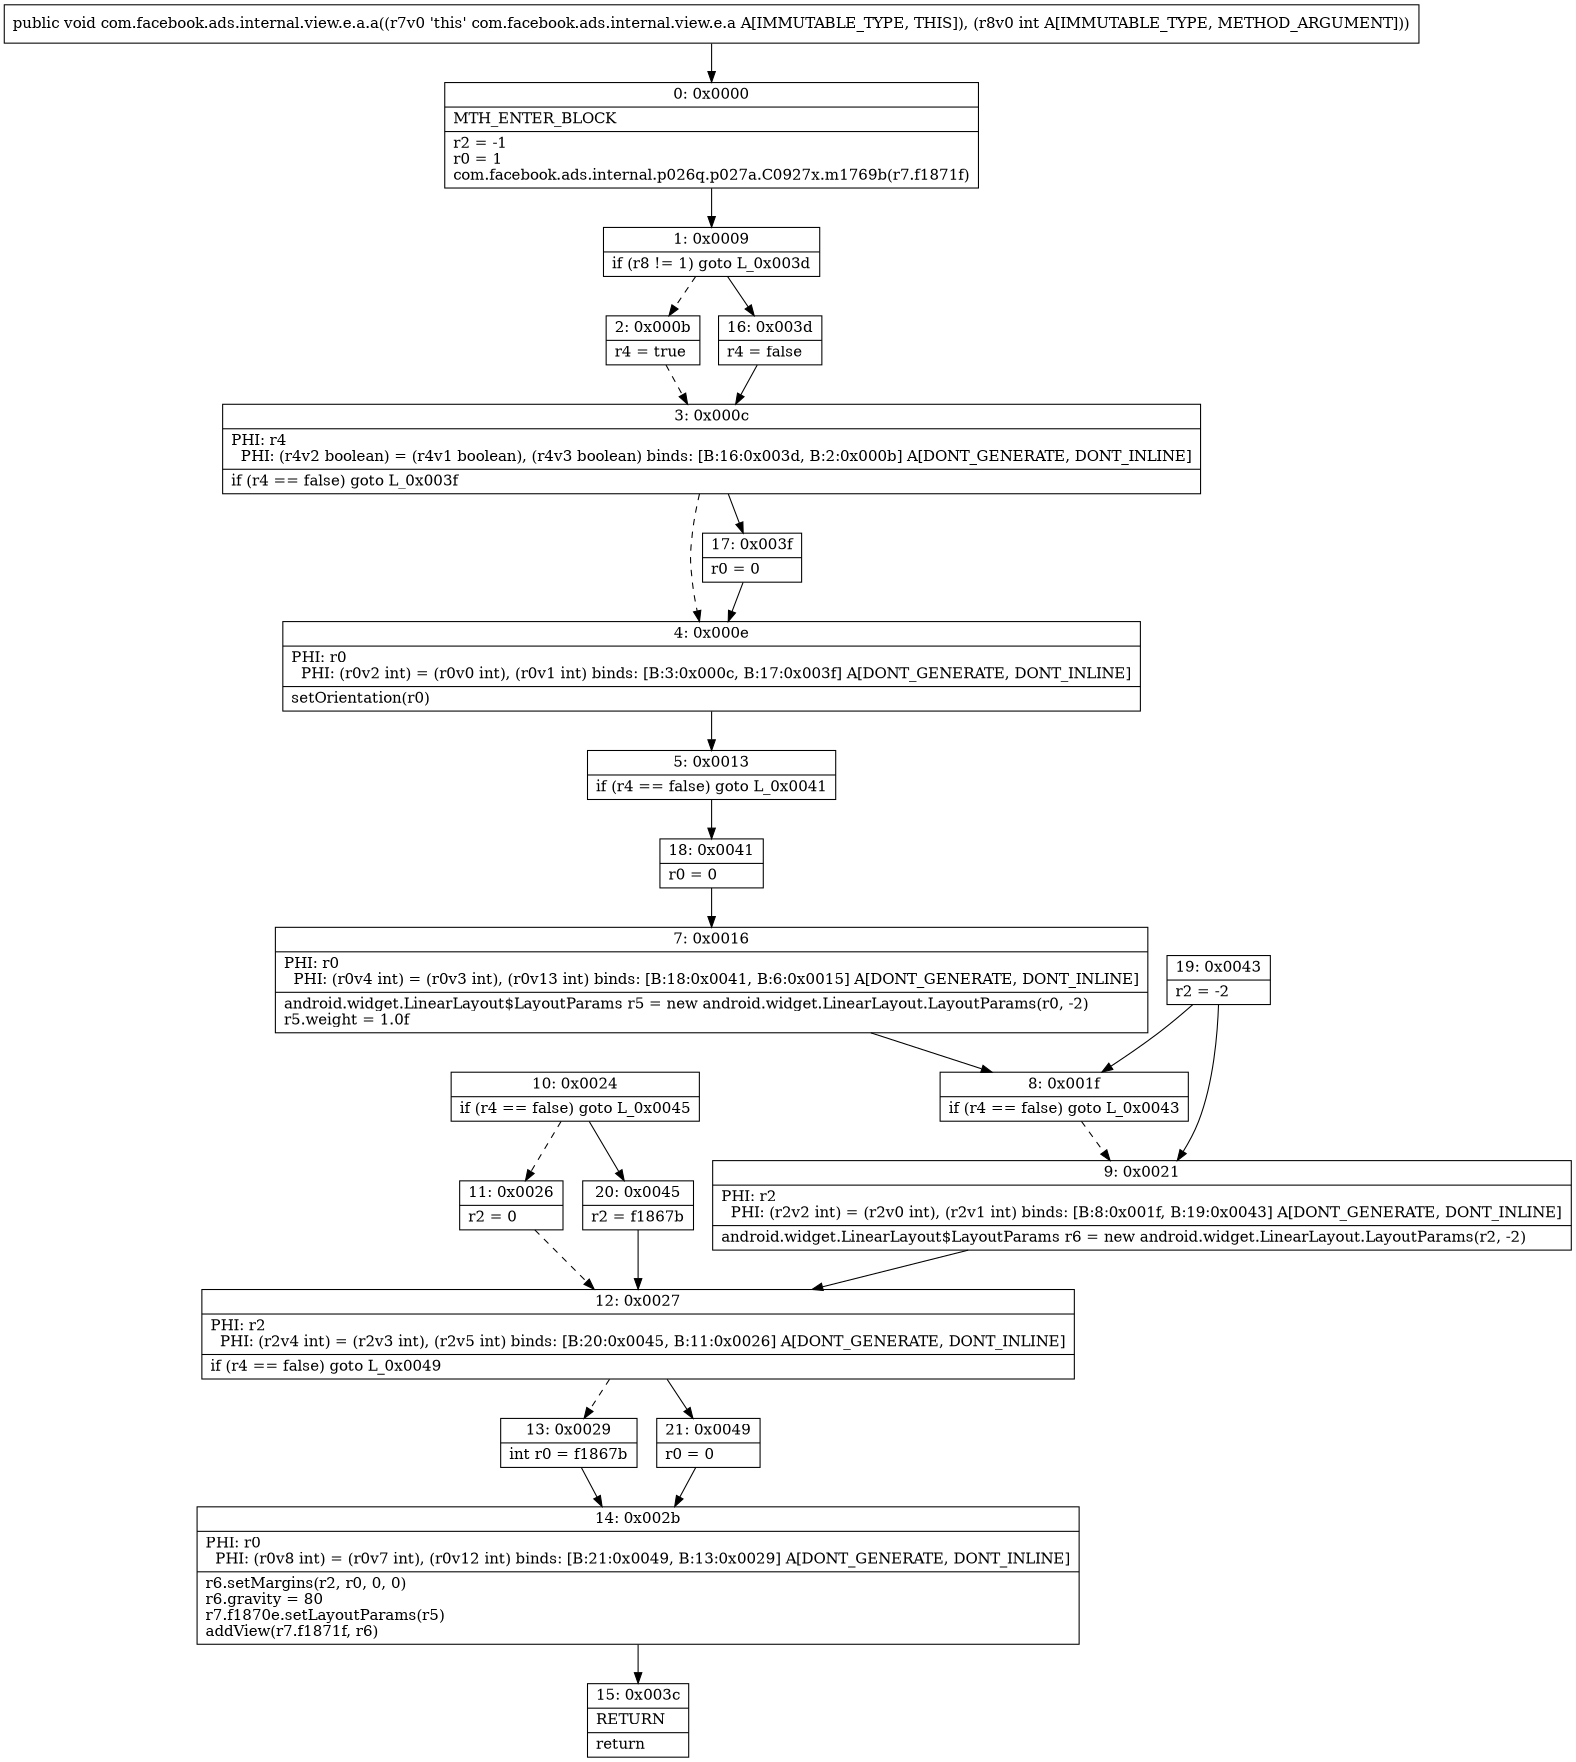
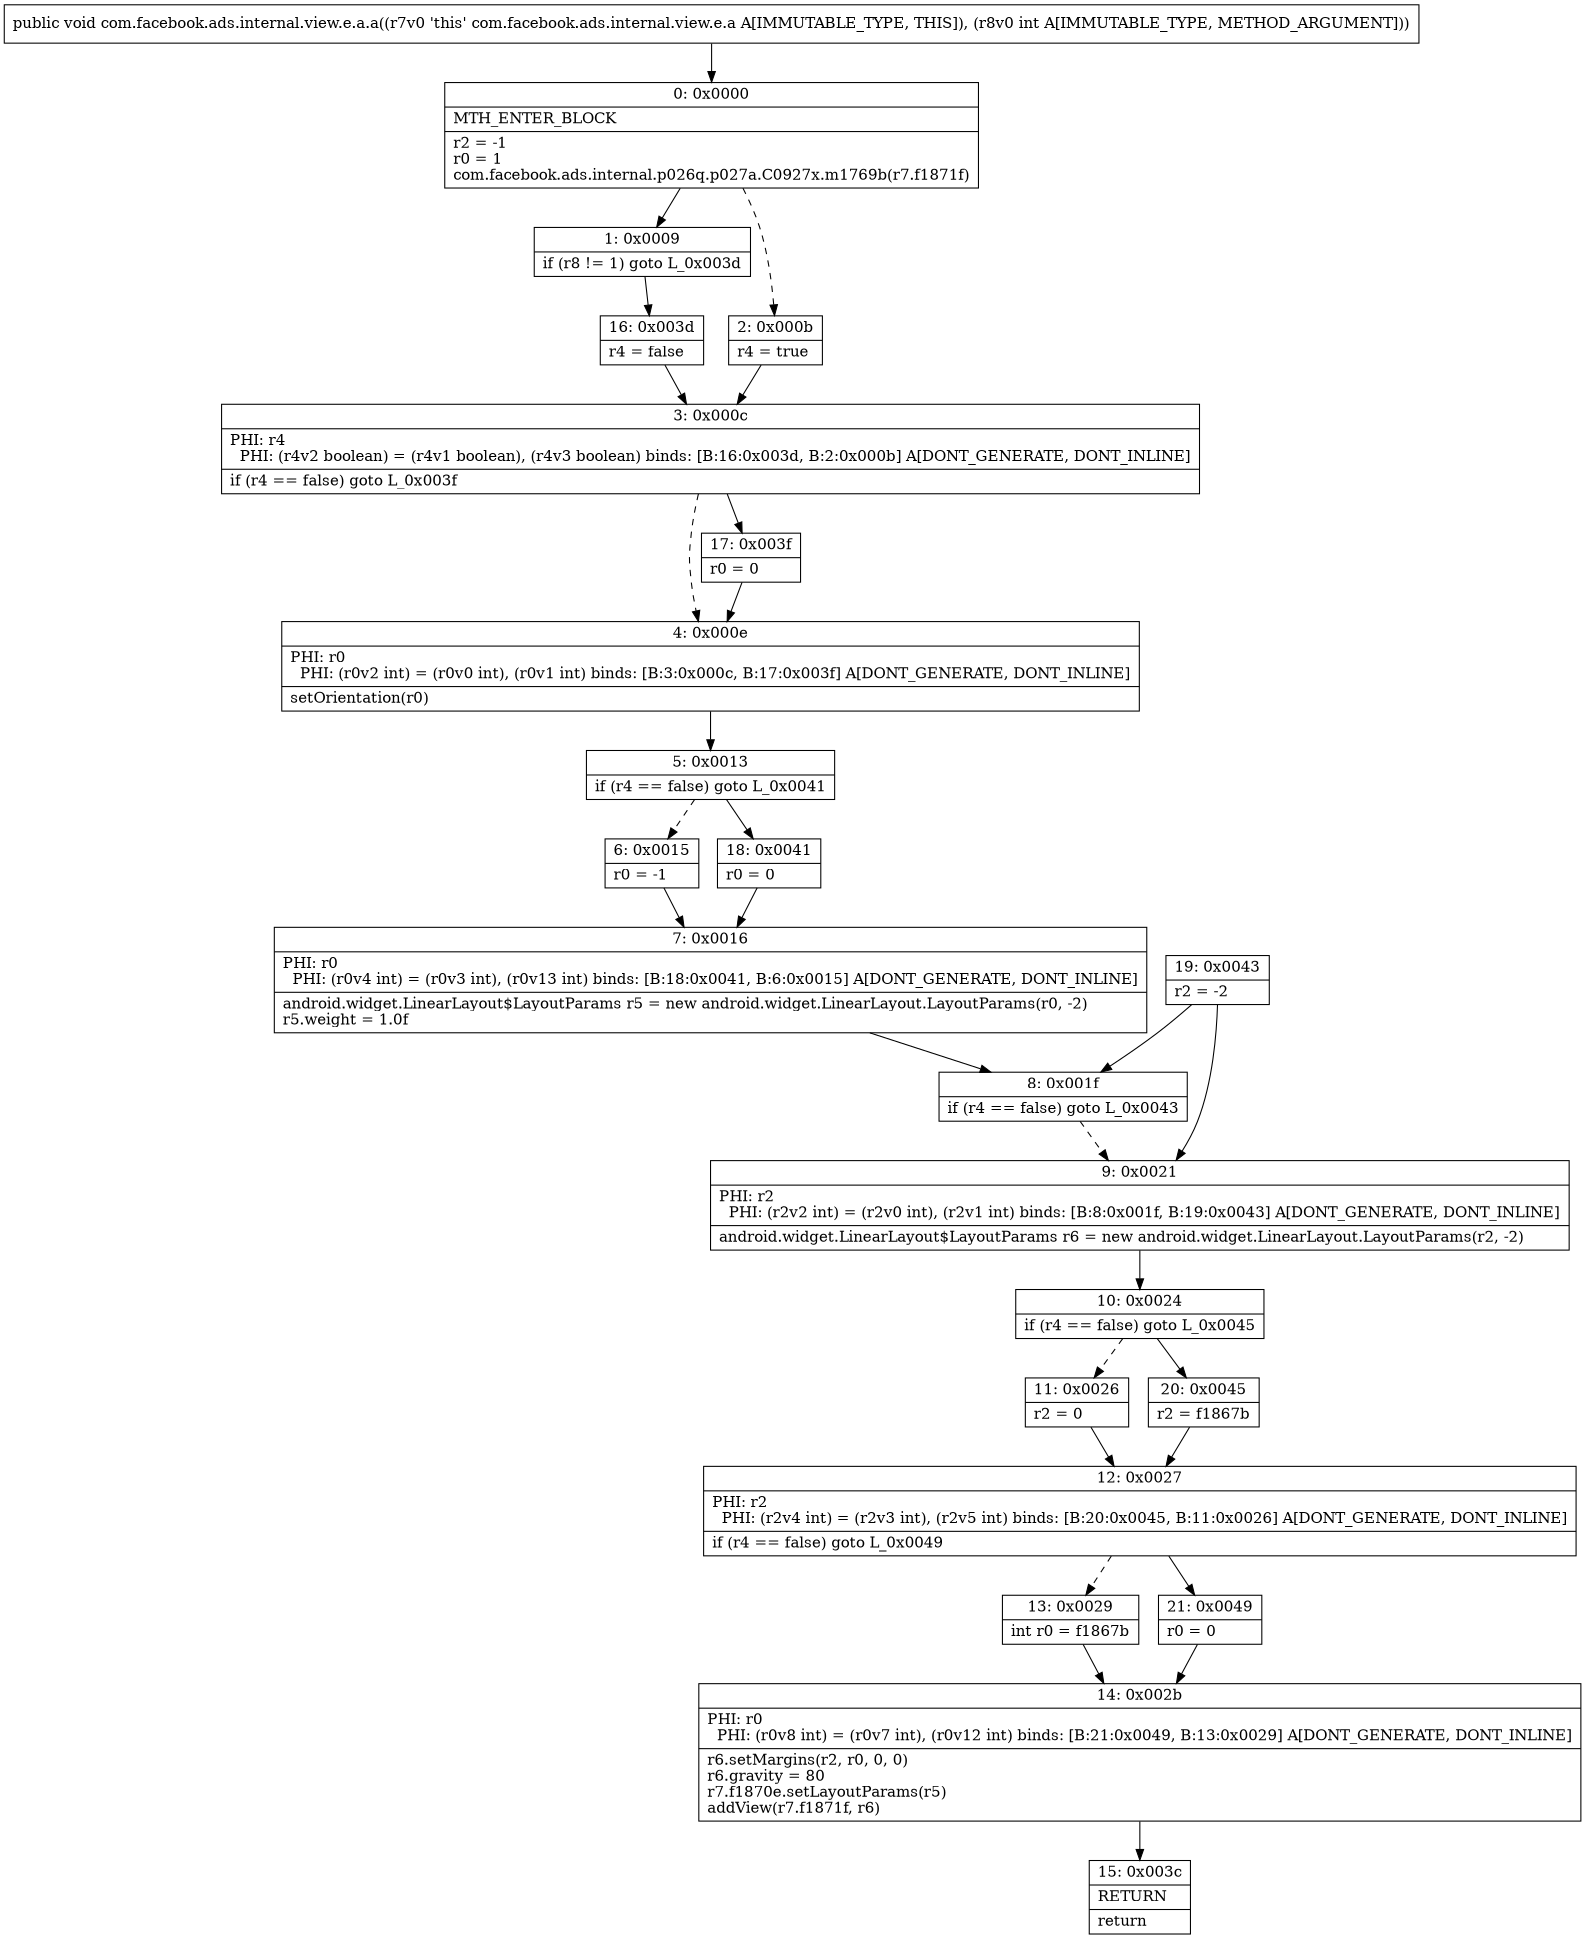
(685, 292) -> (764, 245)
(674, 380) -> (752, 380)
none -> (652, 863)
(561, 1256) -> (1100, 1442)
(895, 1268) -> (1140, 1265)
